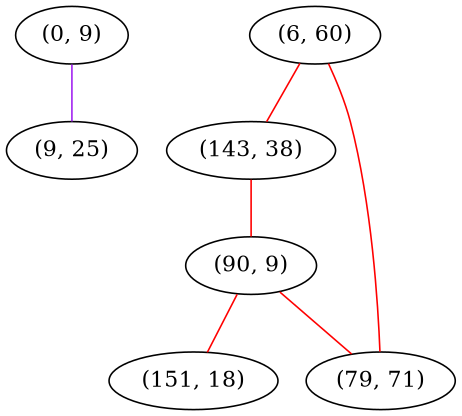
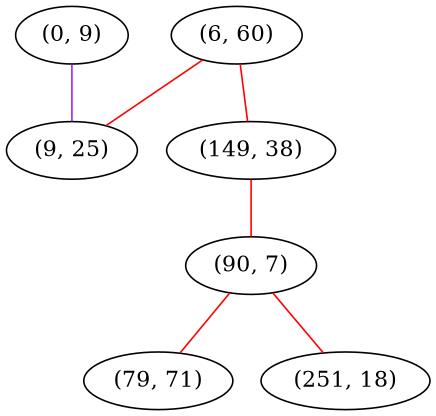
(251, 150) -> (251, 150)
(367, 205) -> (154, 93)
(251, 266) -> (251, 266)
(194, 381) -> (346, 381)
